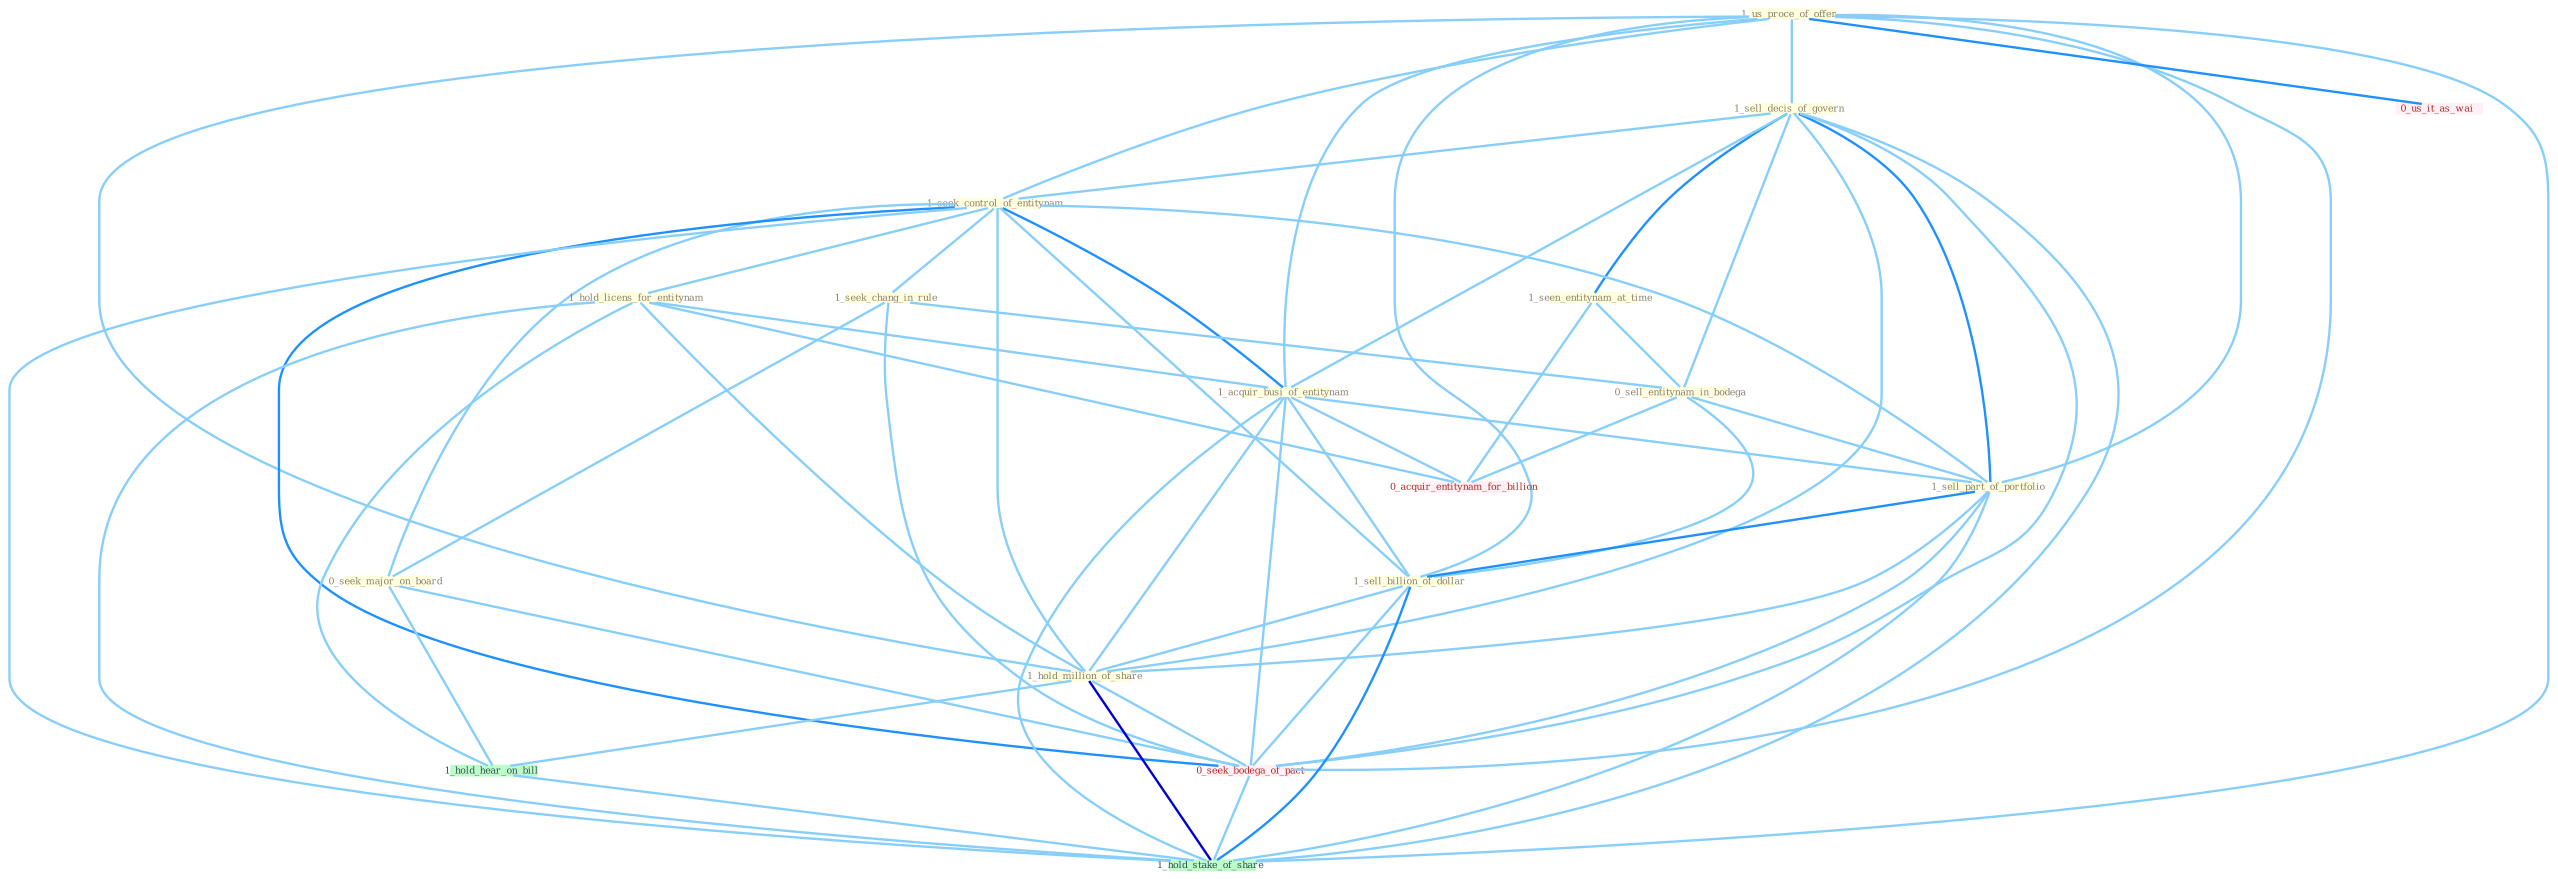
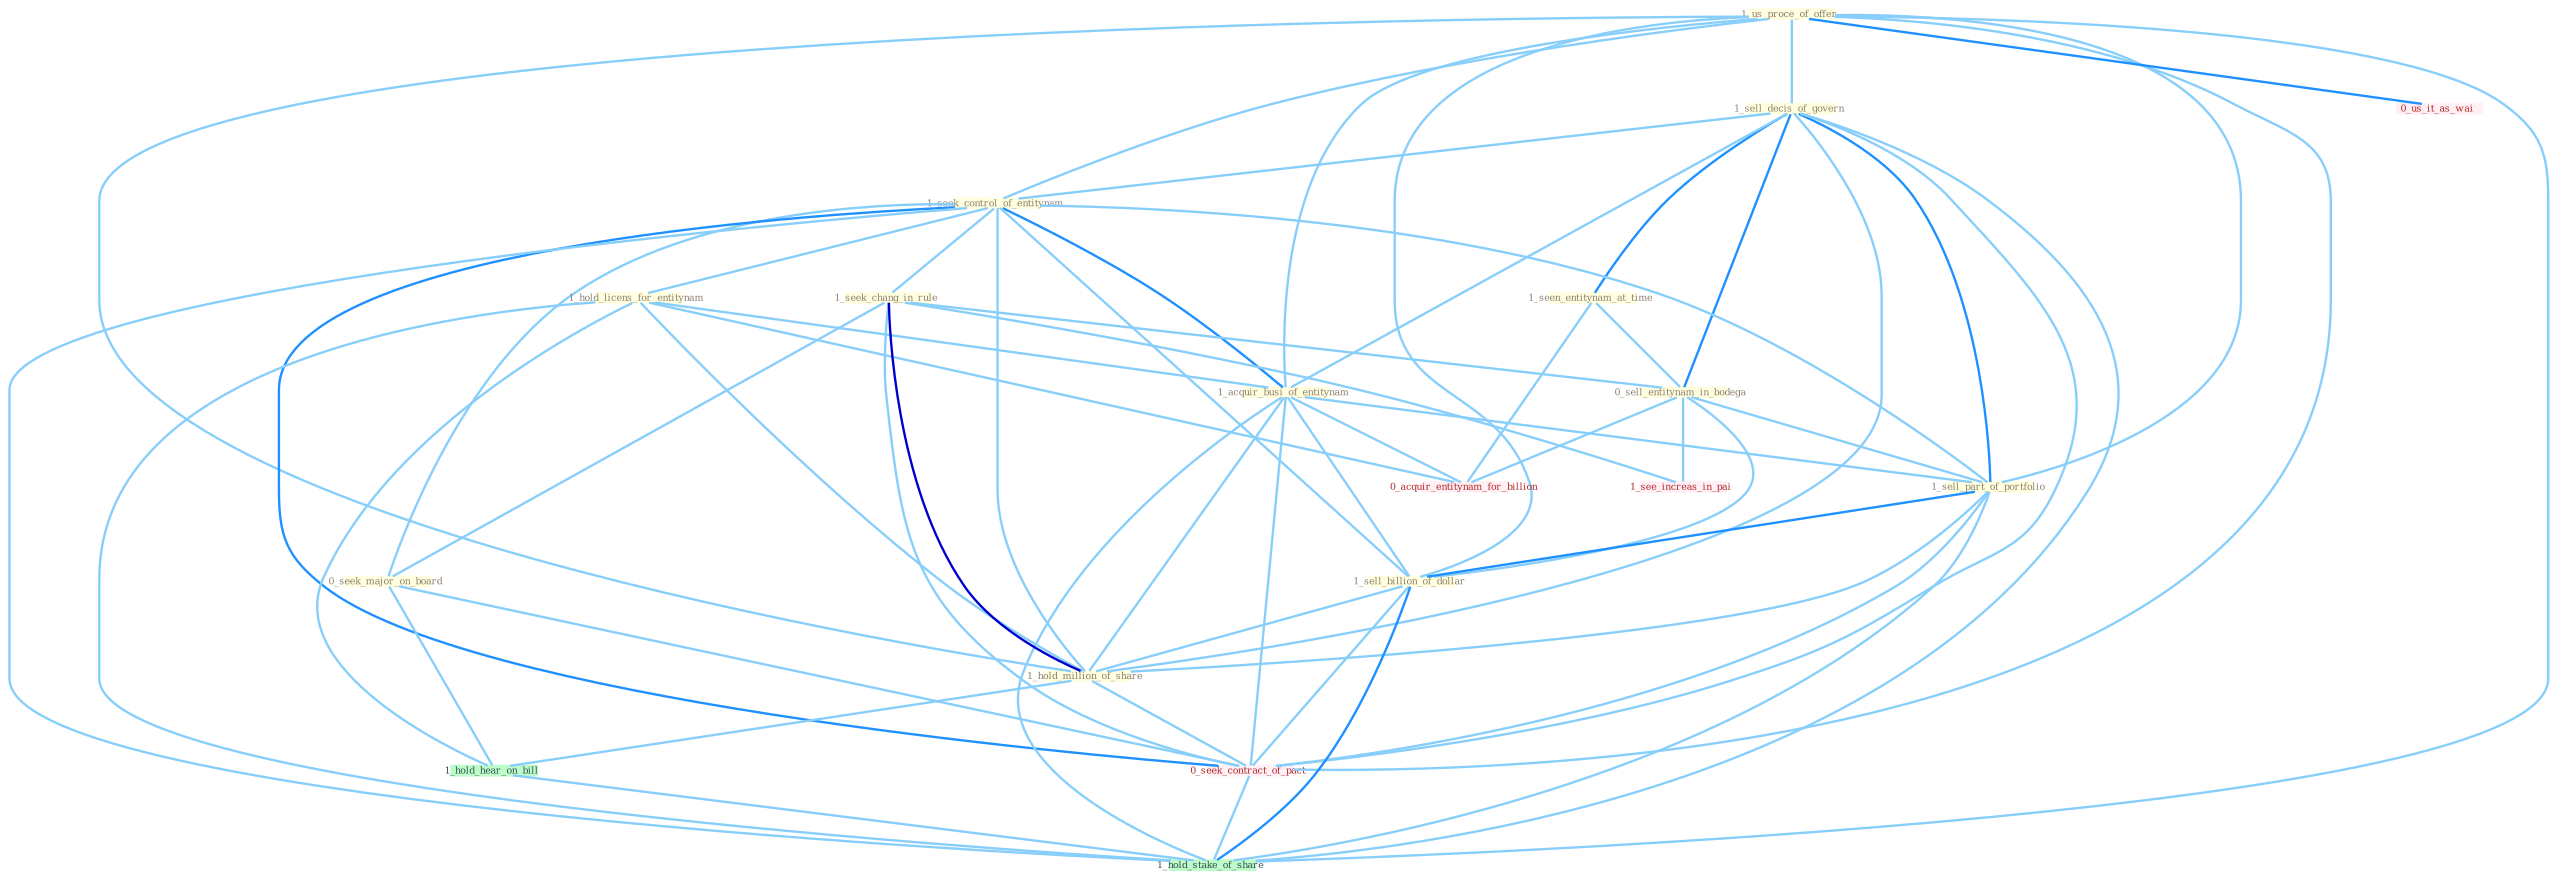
(1737, 251) -> (1737, 251)
none -> (1683, 487)
(1250, 771) -> (1250, 771)
(1153, 775) -> (930, 519)
